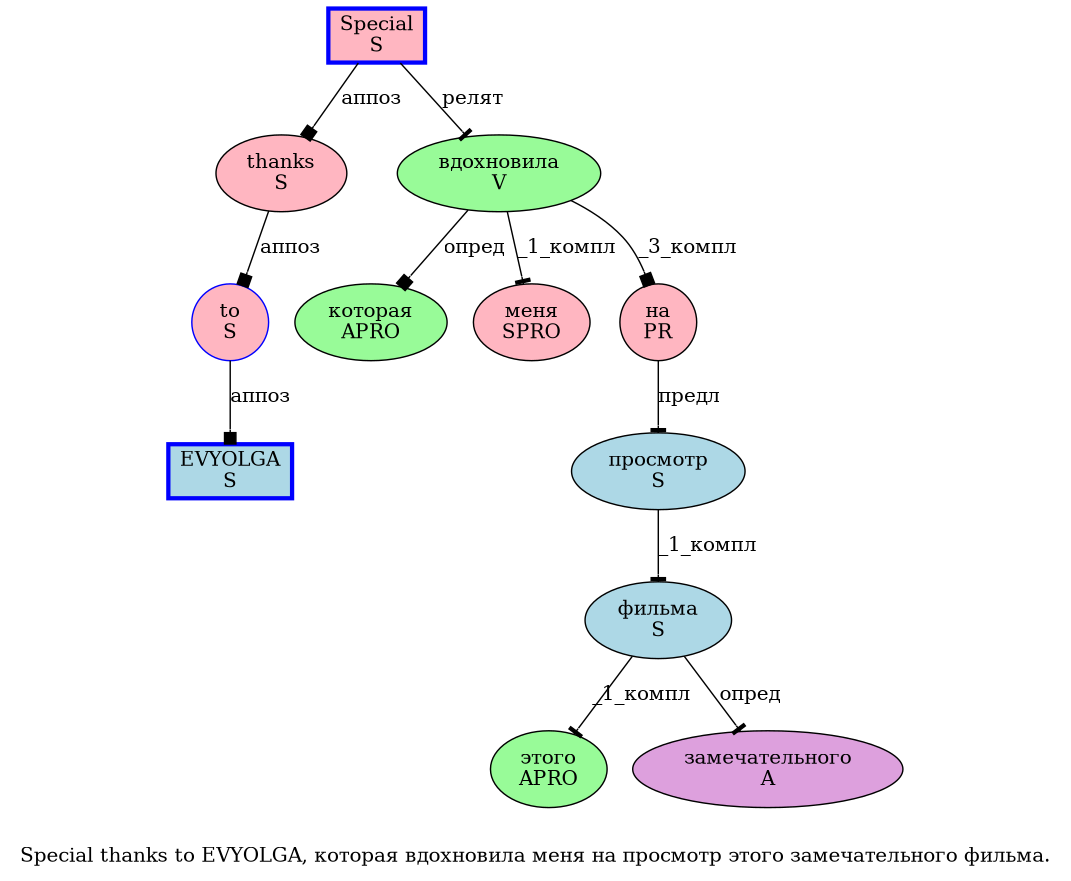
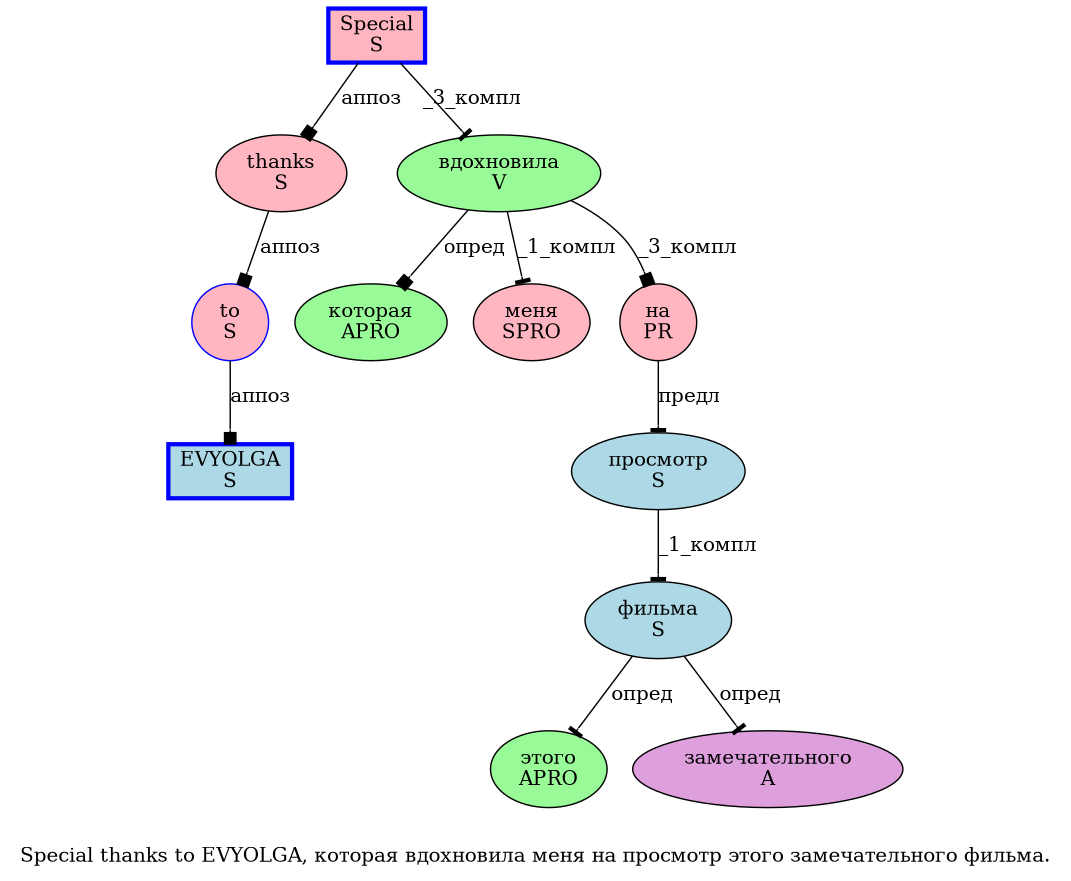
(473, 99) -> (473, 99)
(642, 695) -> (642, 695)
